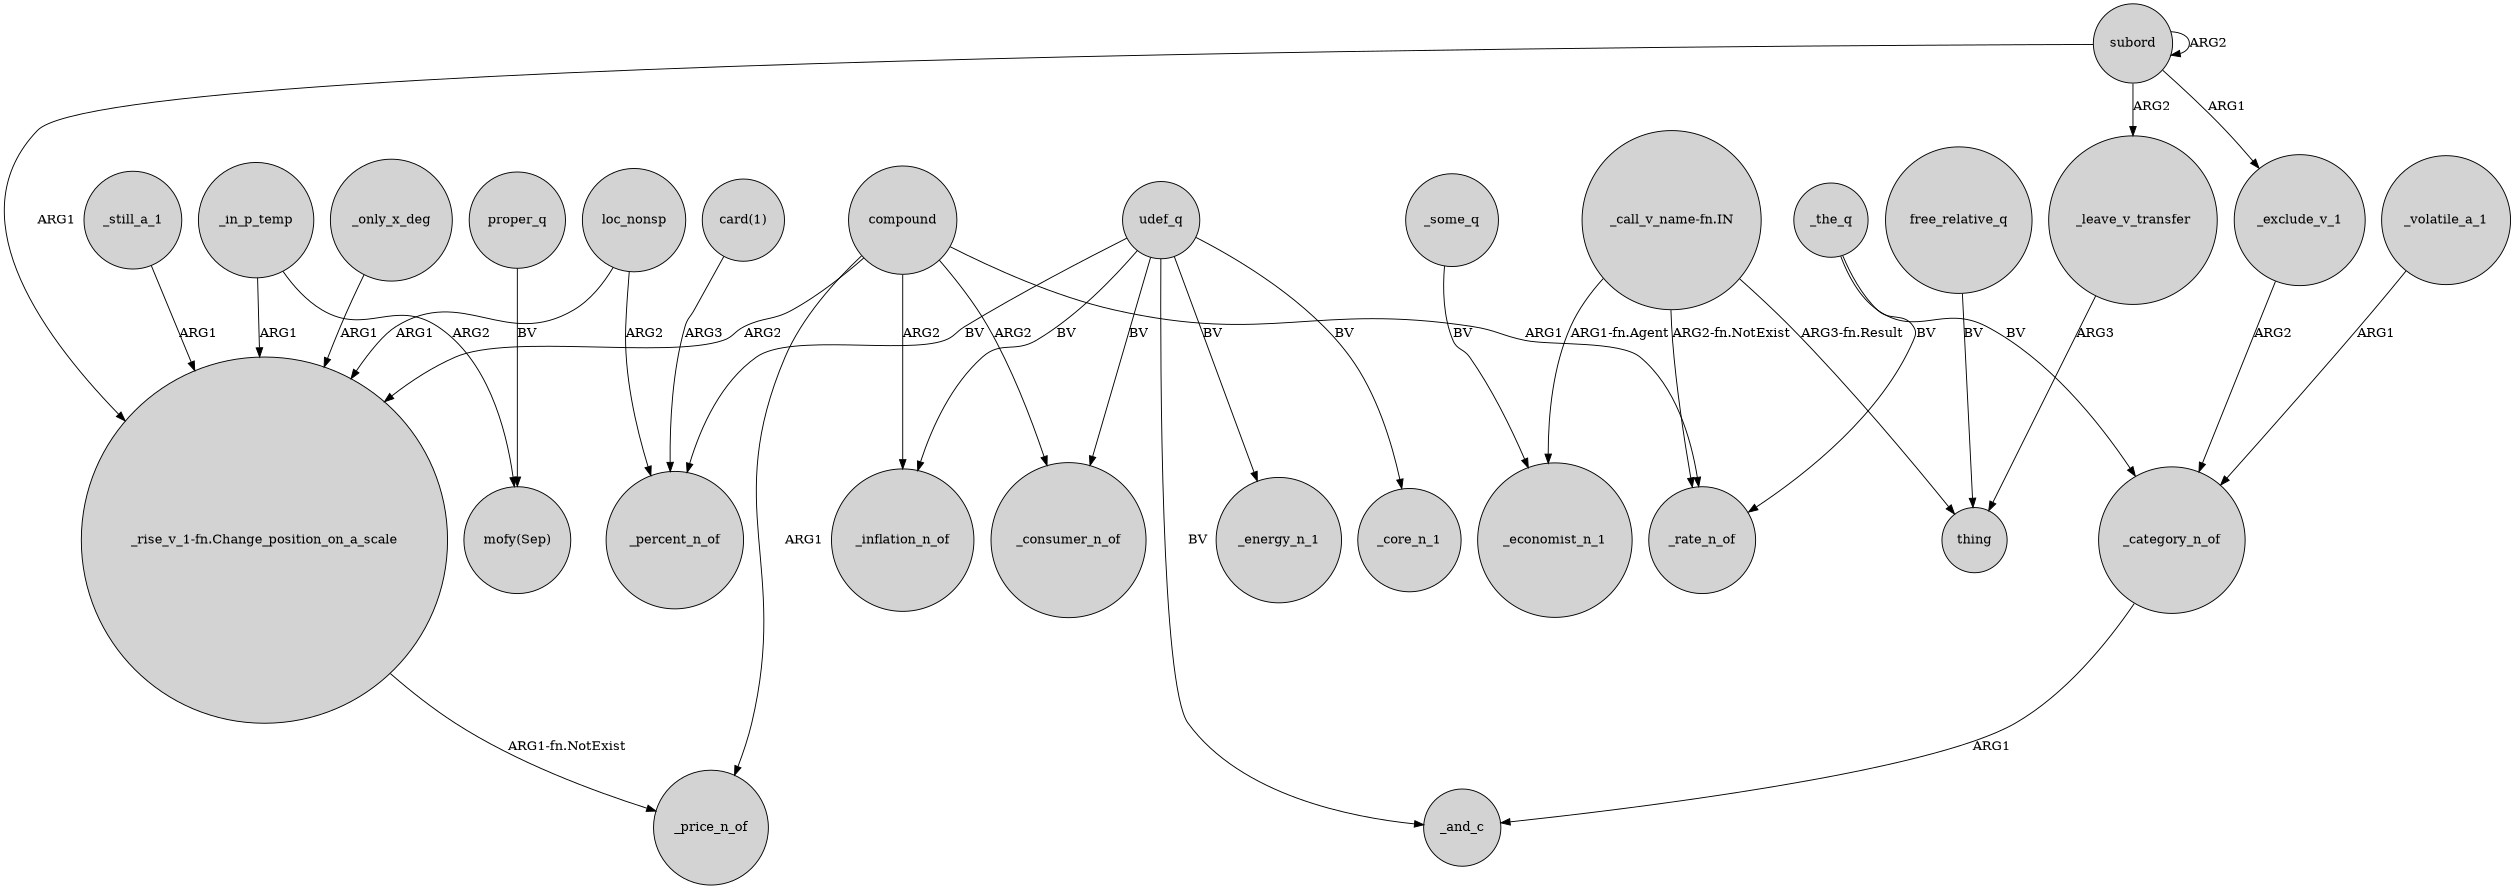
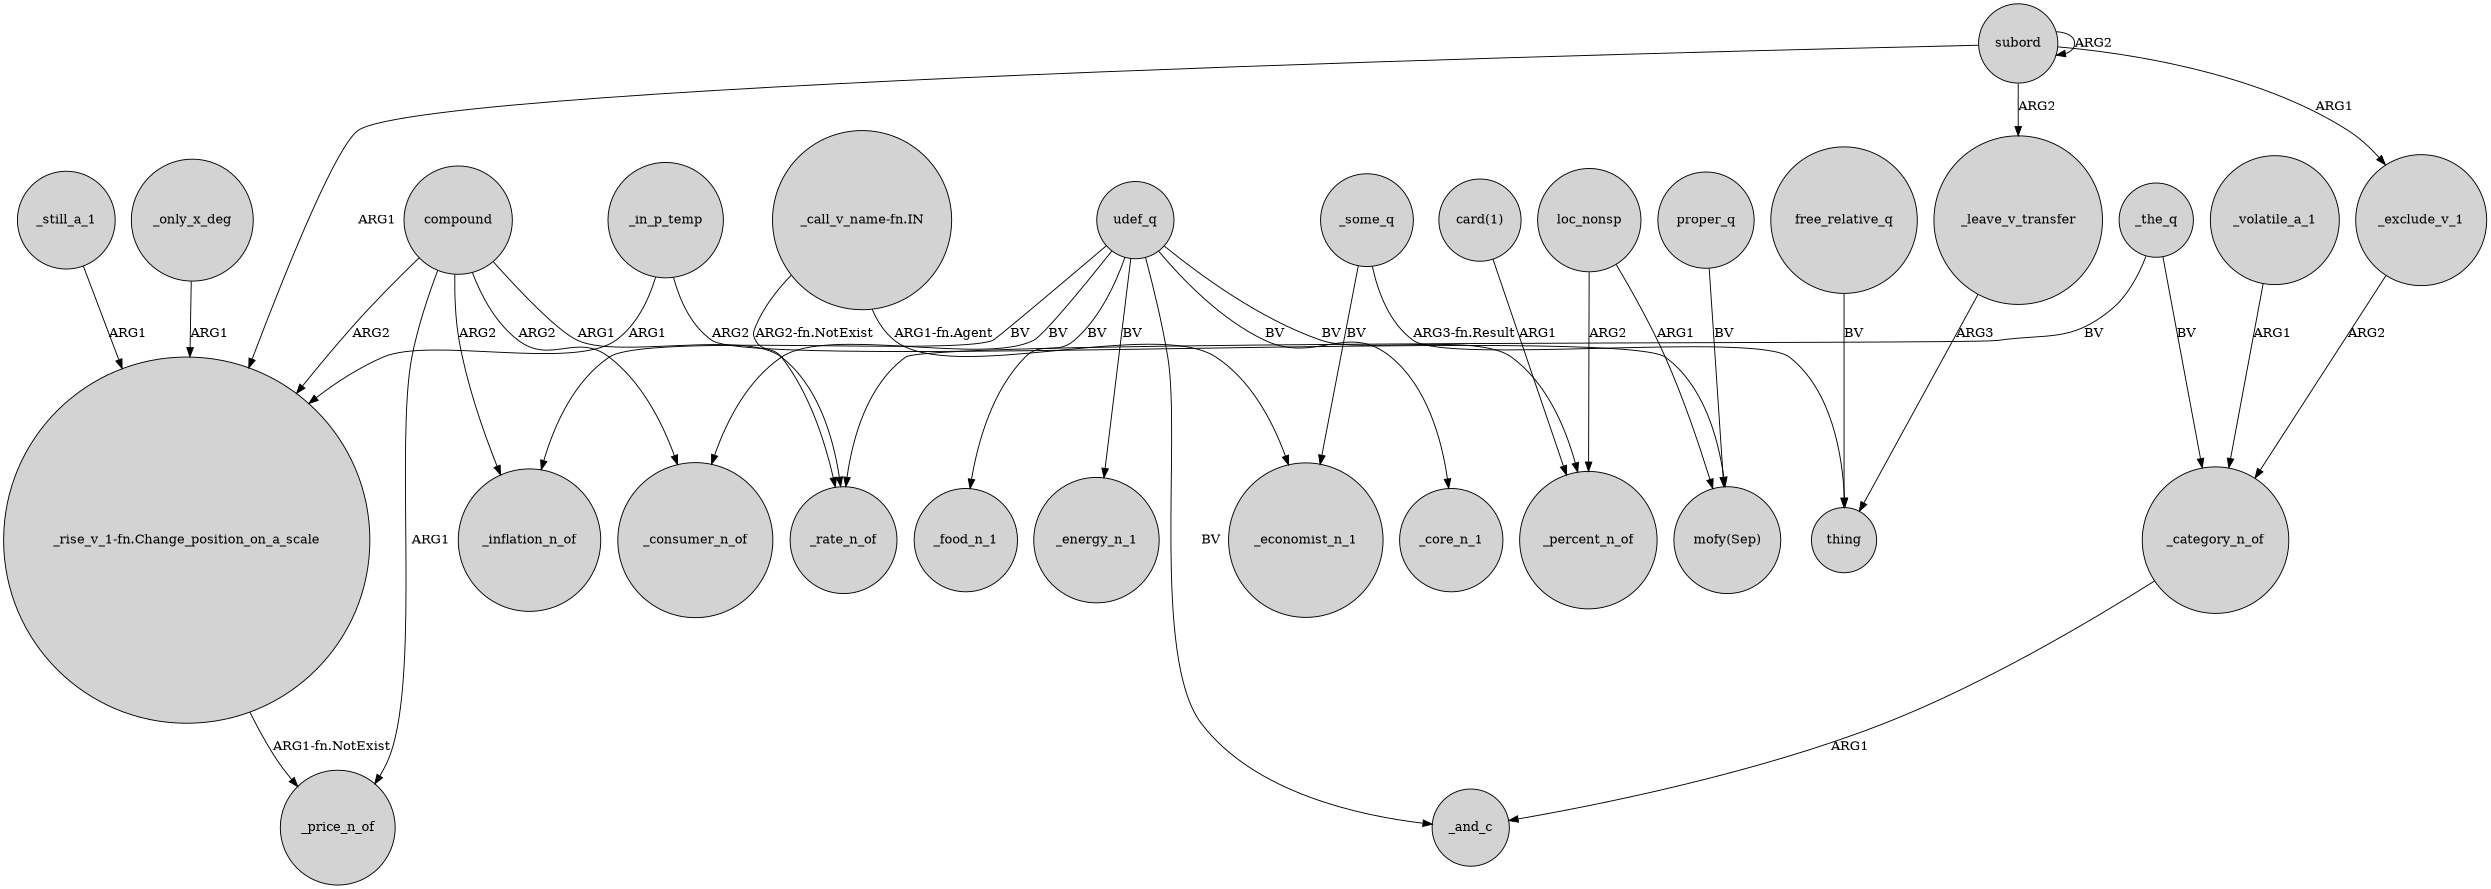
(484, 318) -> (1673, 374)
(704, 333) -> (1538, 333)
(1848, 389) -> (1745, 349)
none -> (966, 540)
